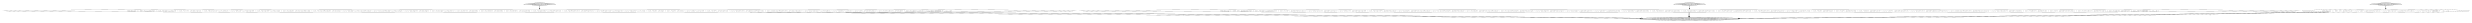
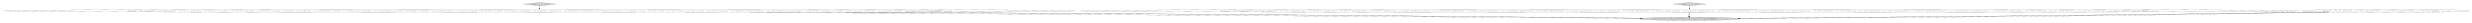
(2386, 4) -> none
